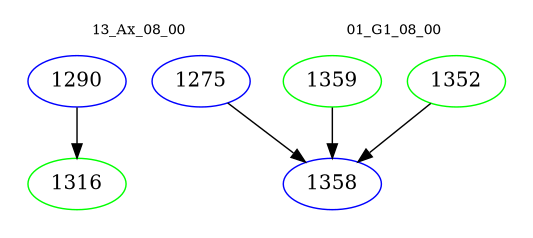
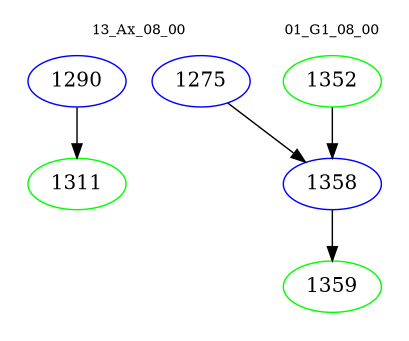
(332, 126) -> (332, 228)
(77, 184) -> (77, 184)
